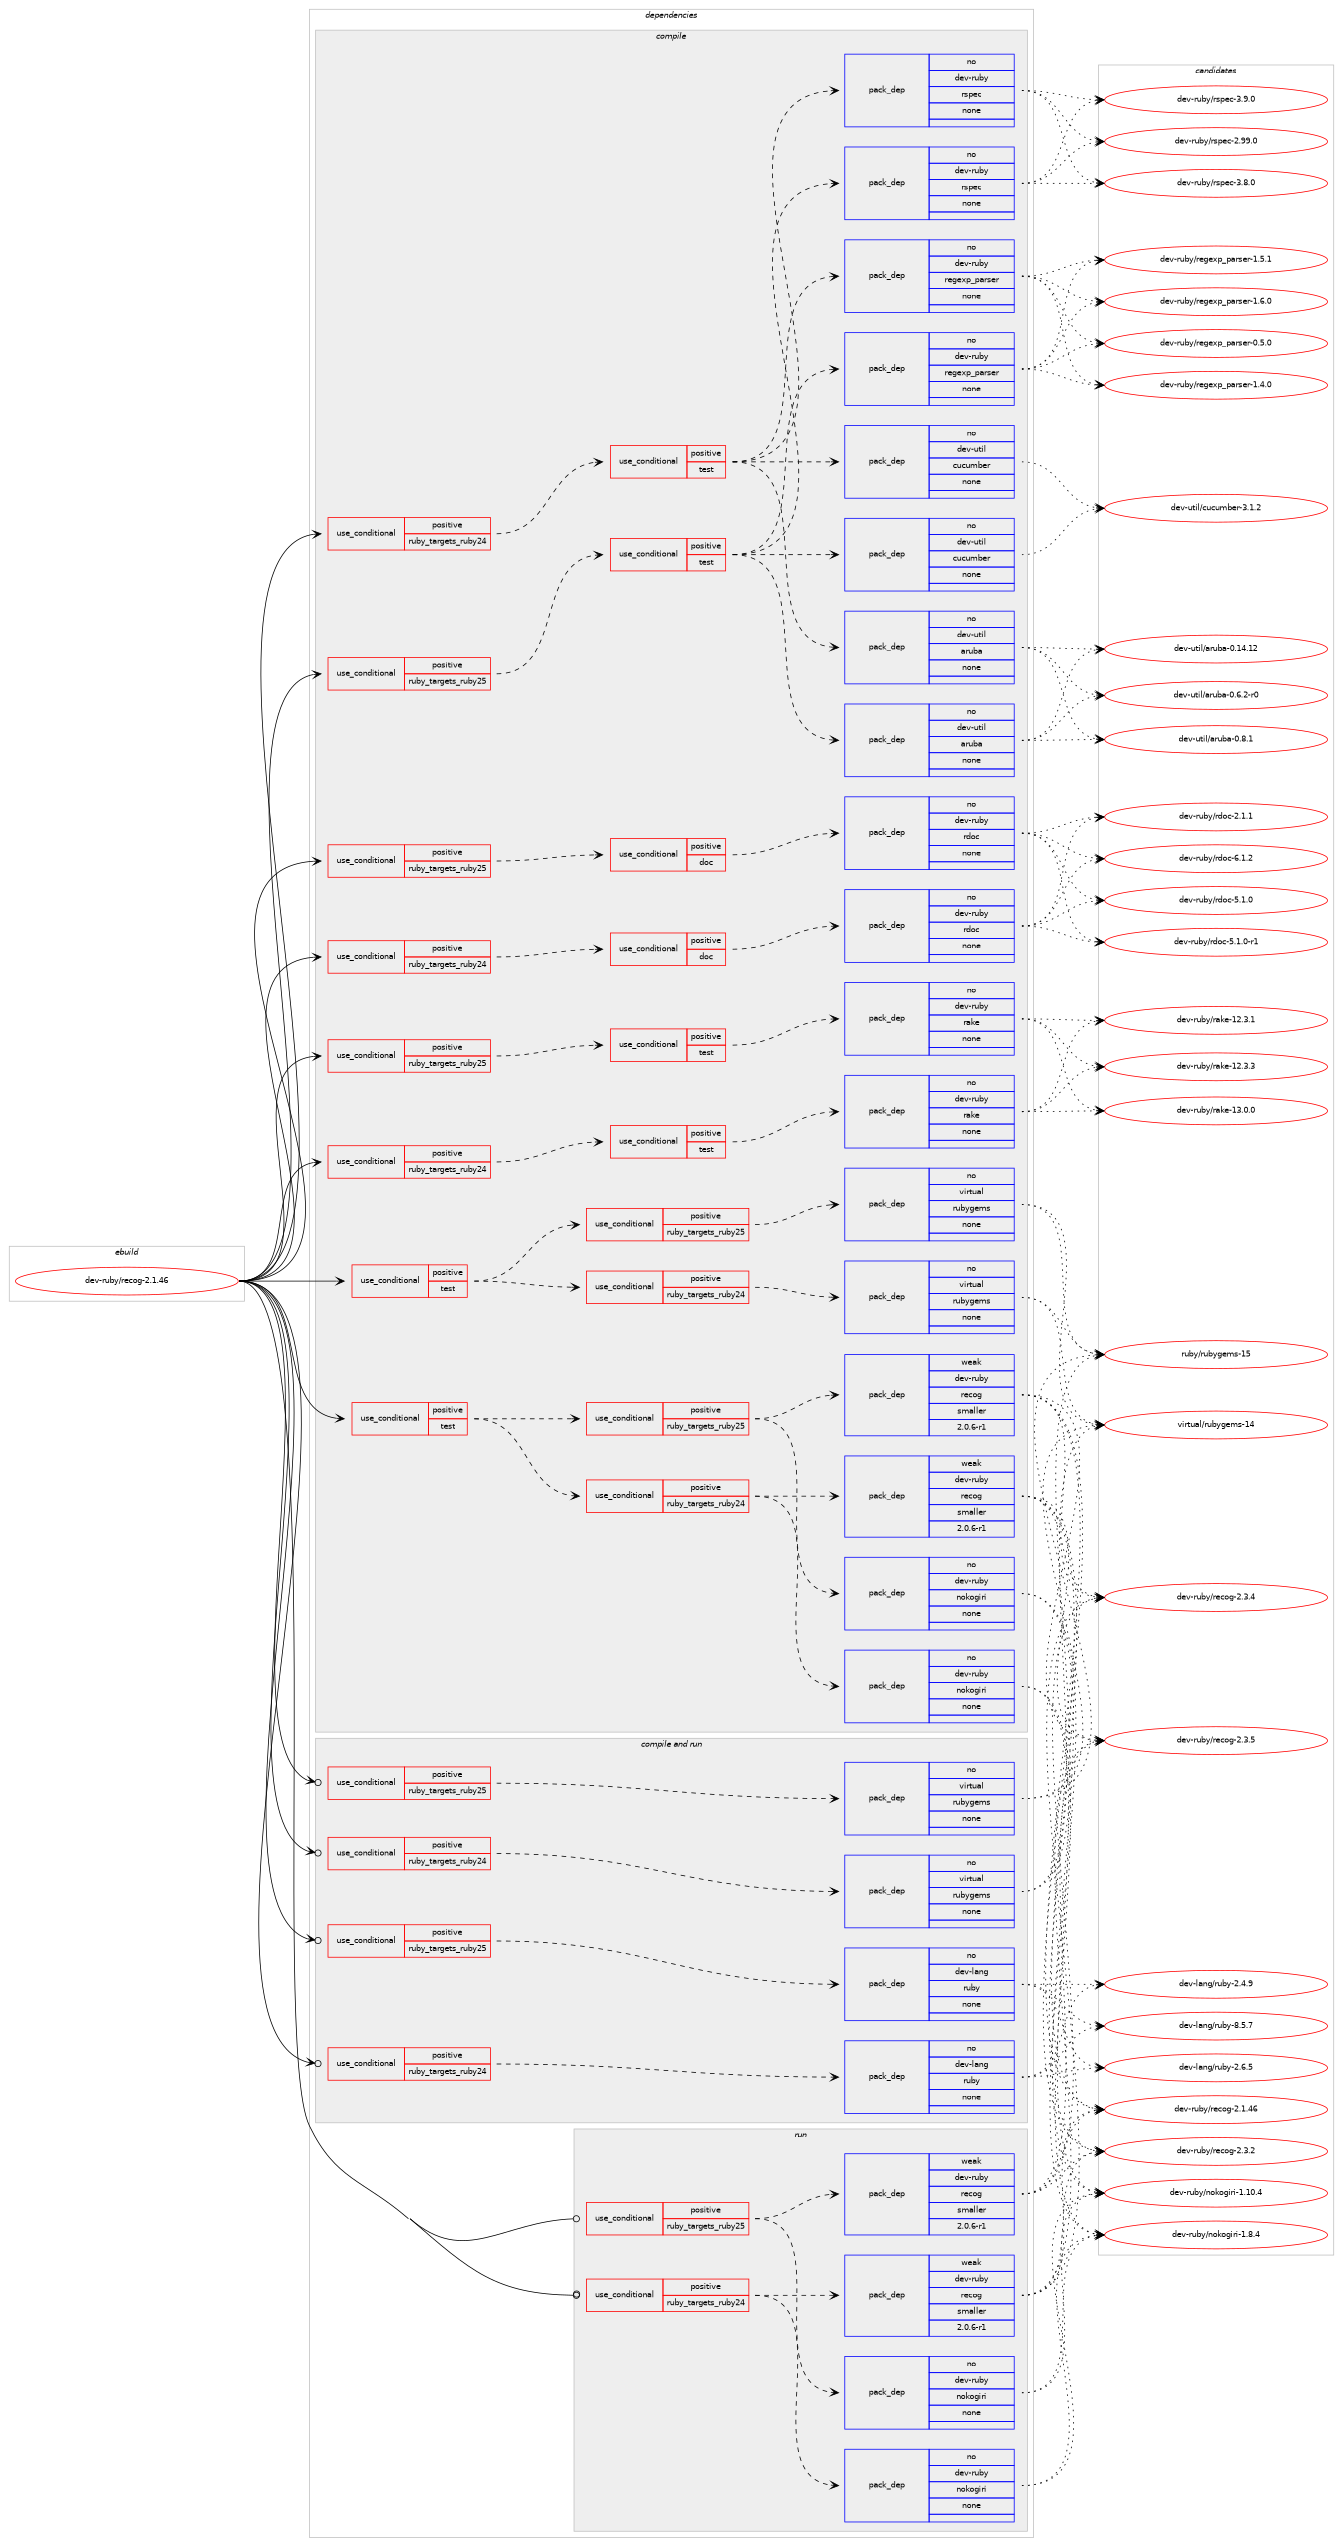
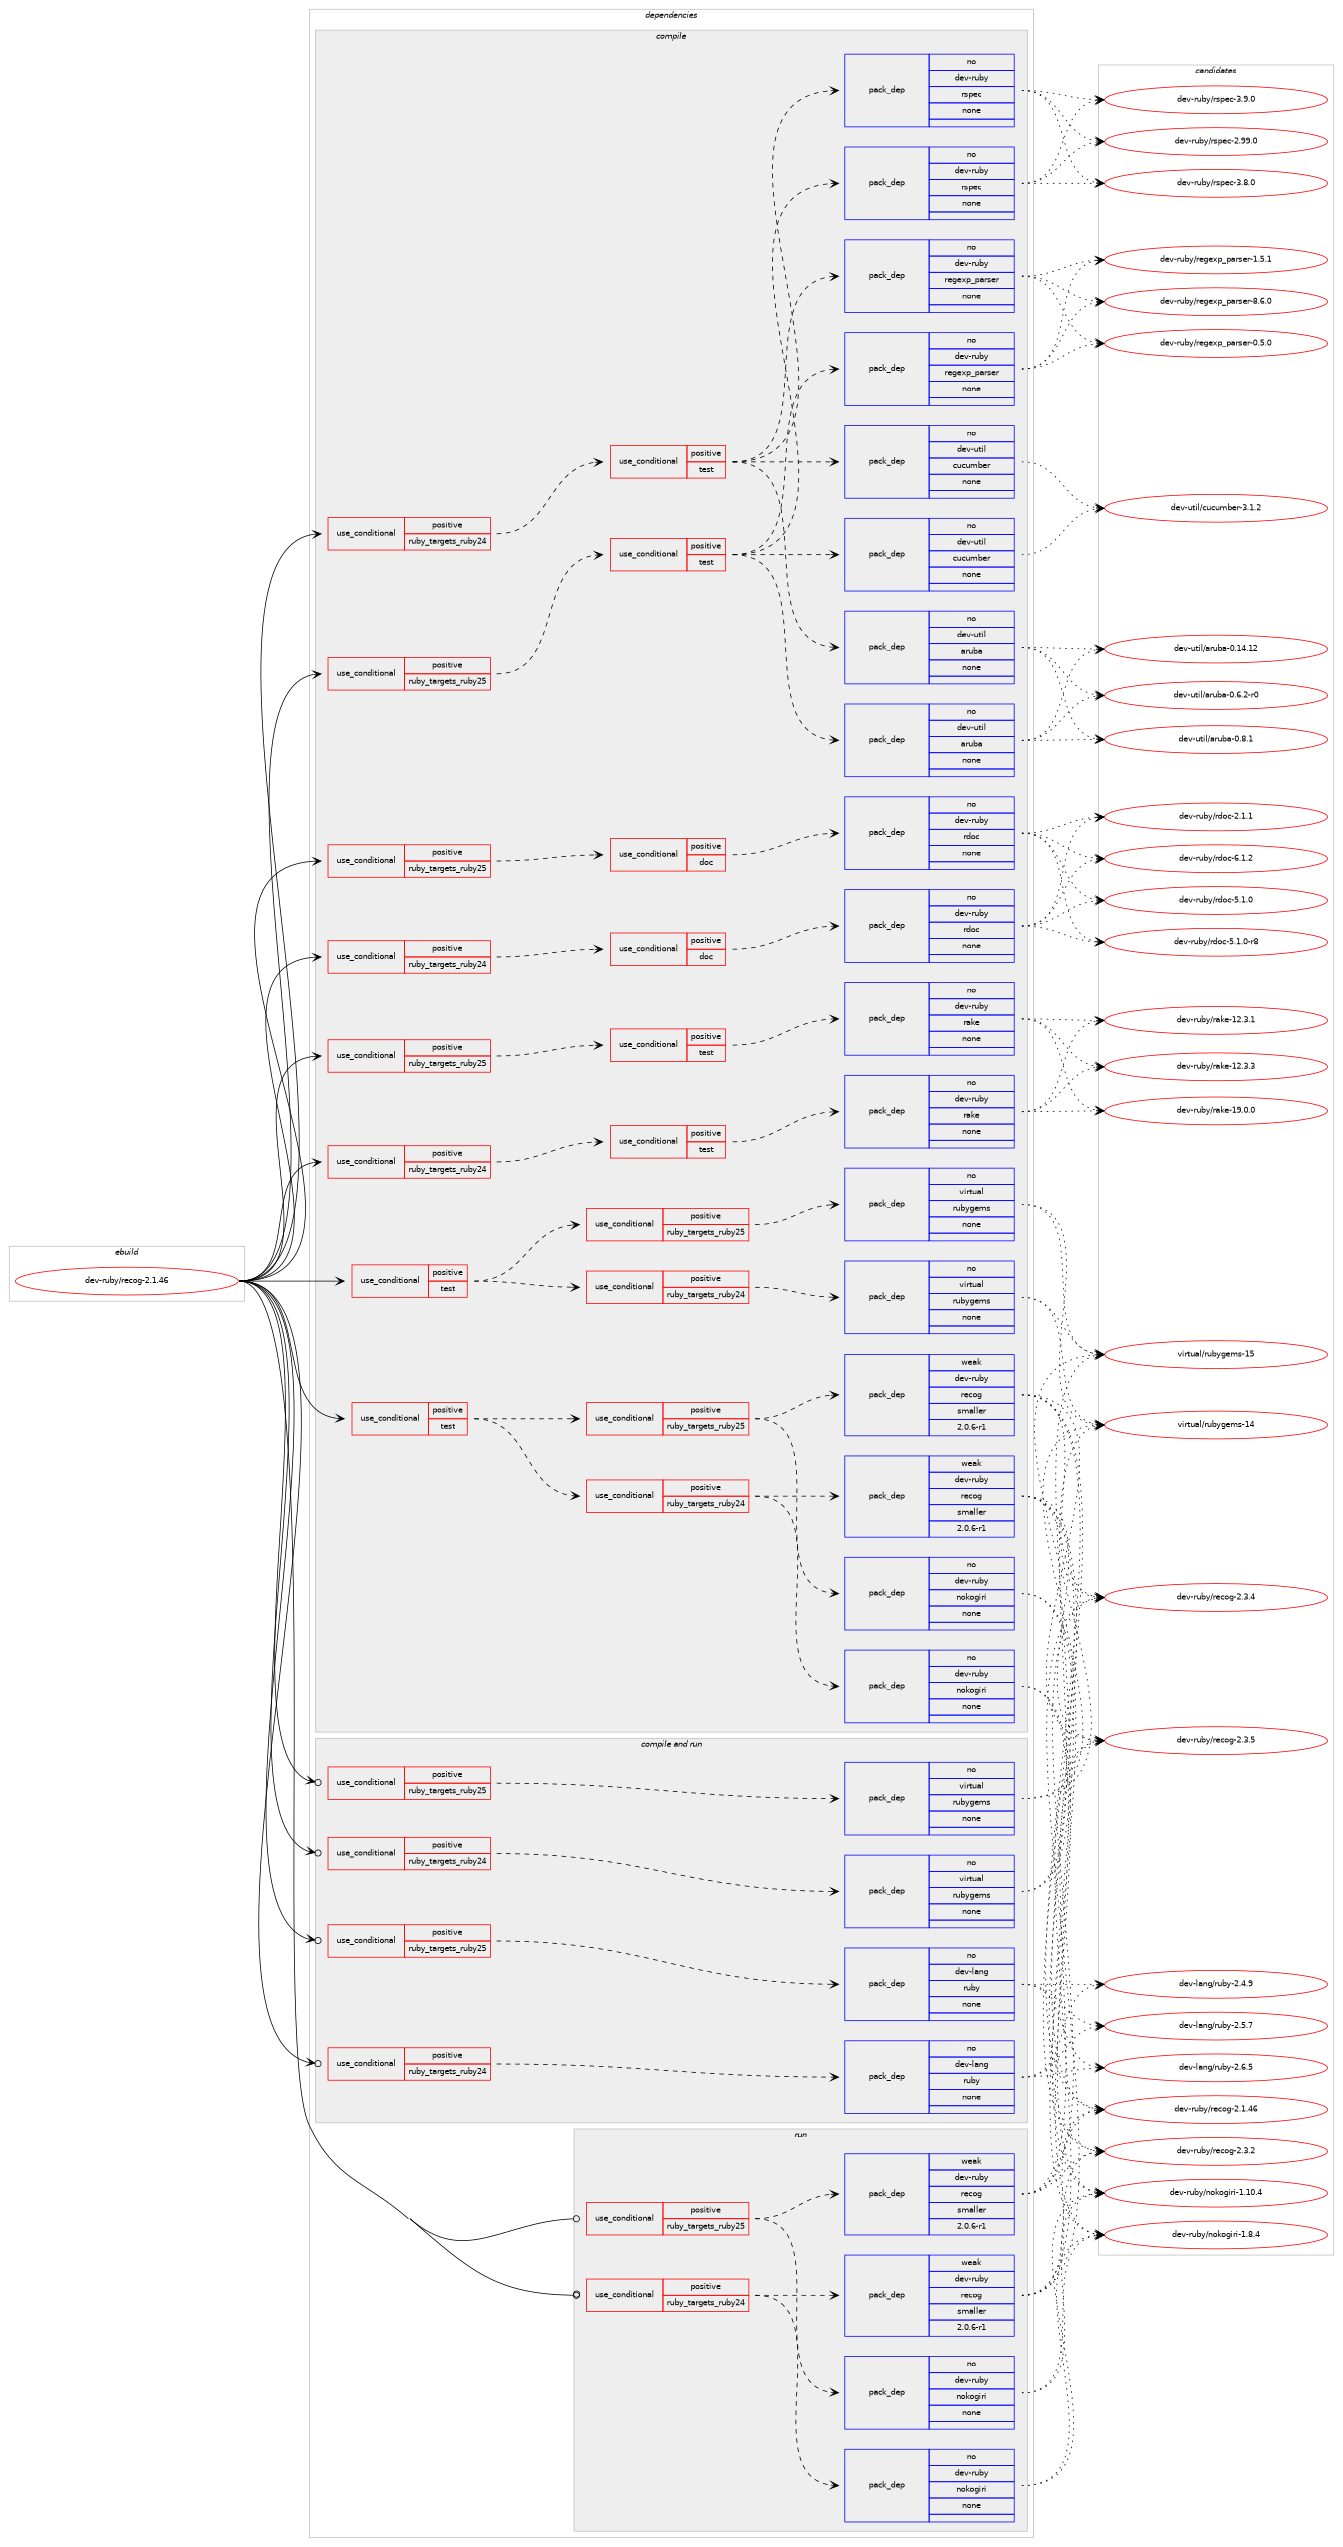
(1216, 302) -> (1216, 302)
(1216, 385) -> none
(1216, 942) -> (1216, 942)
(1216, 1111) -> (1216, 1111)
(1216, 1355) -> (1216, 1355)
(1216, 2026) -> (1216, 2026)
